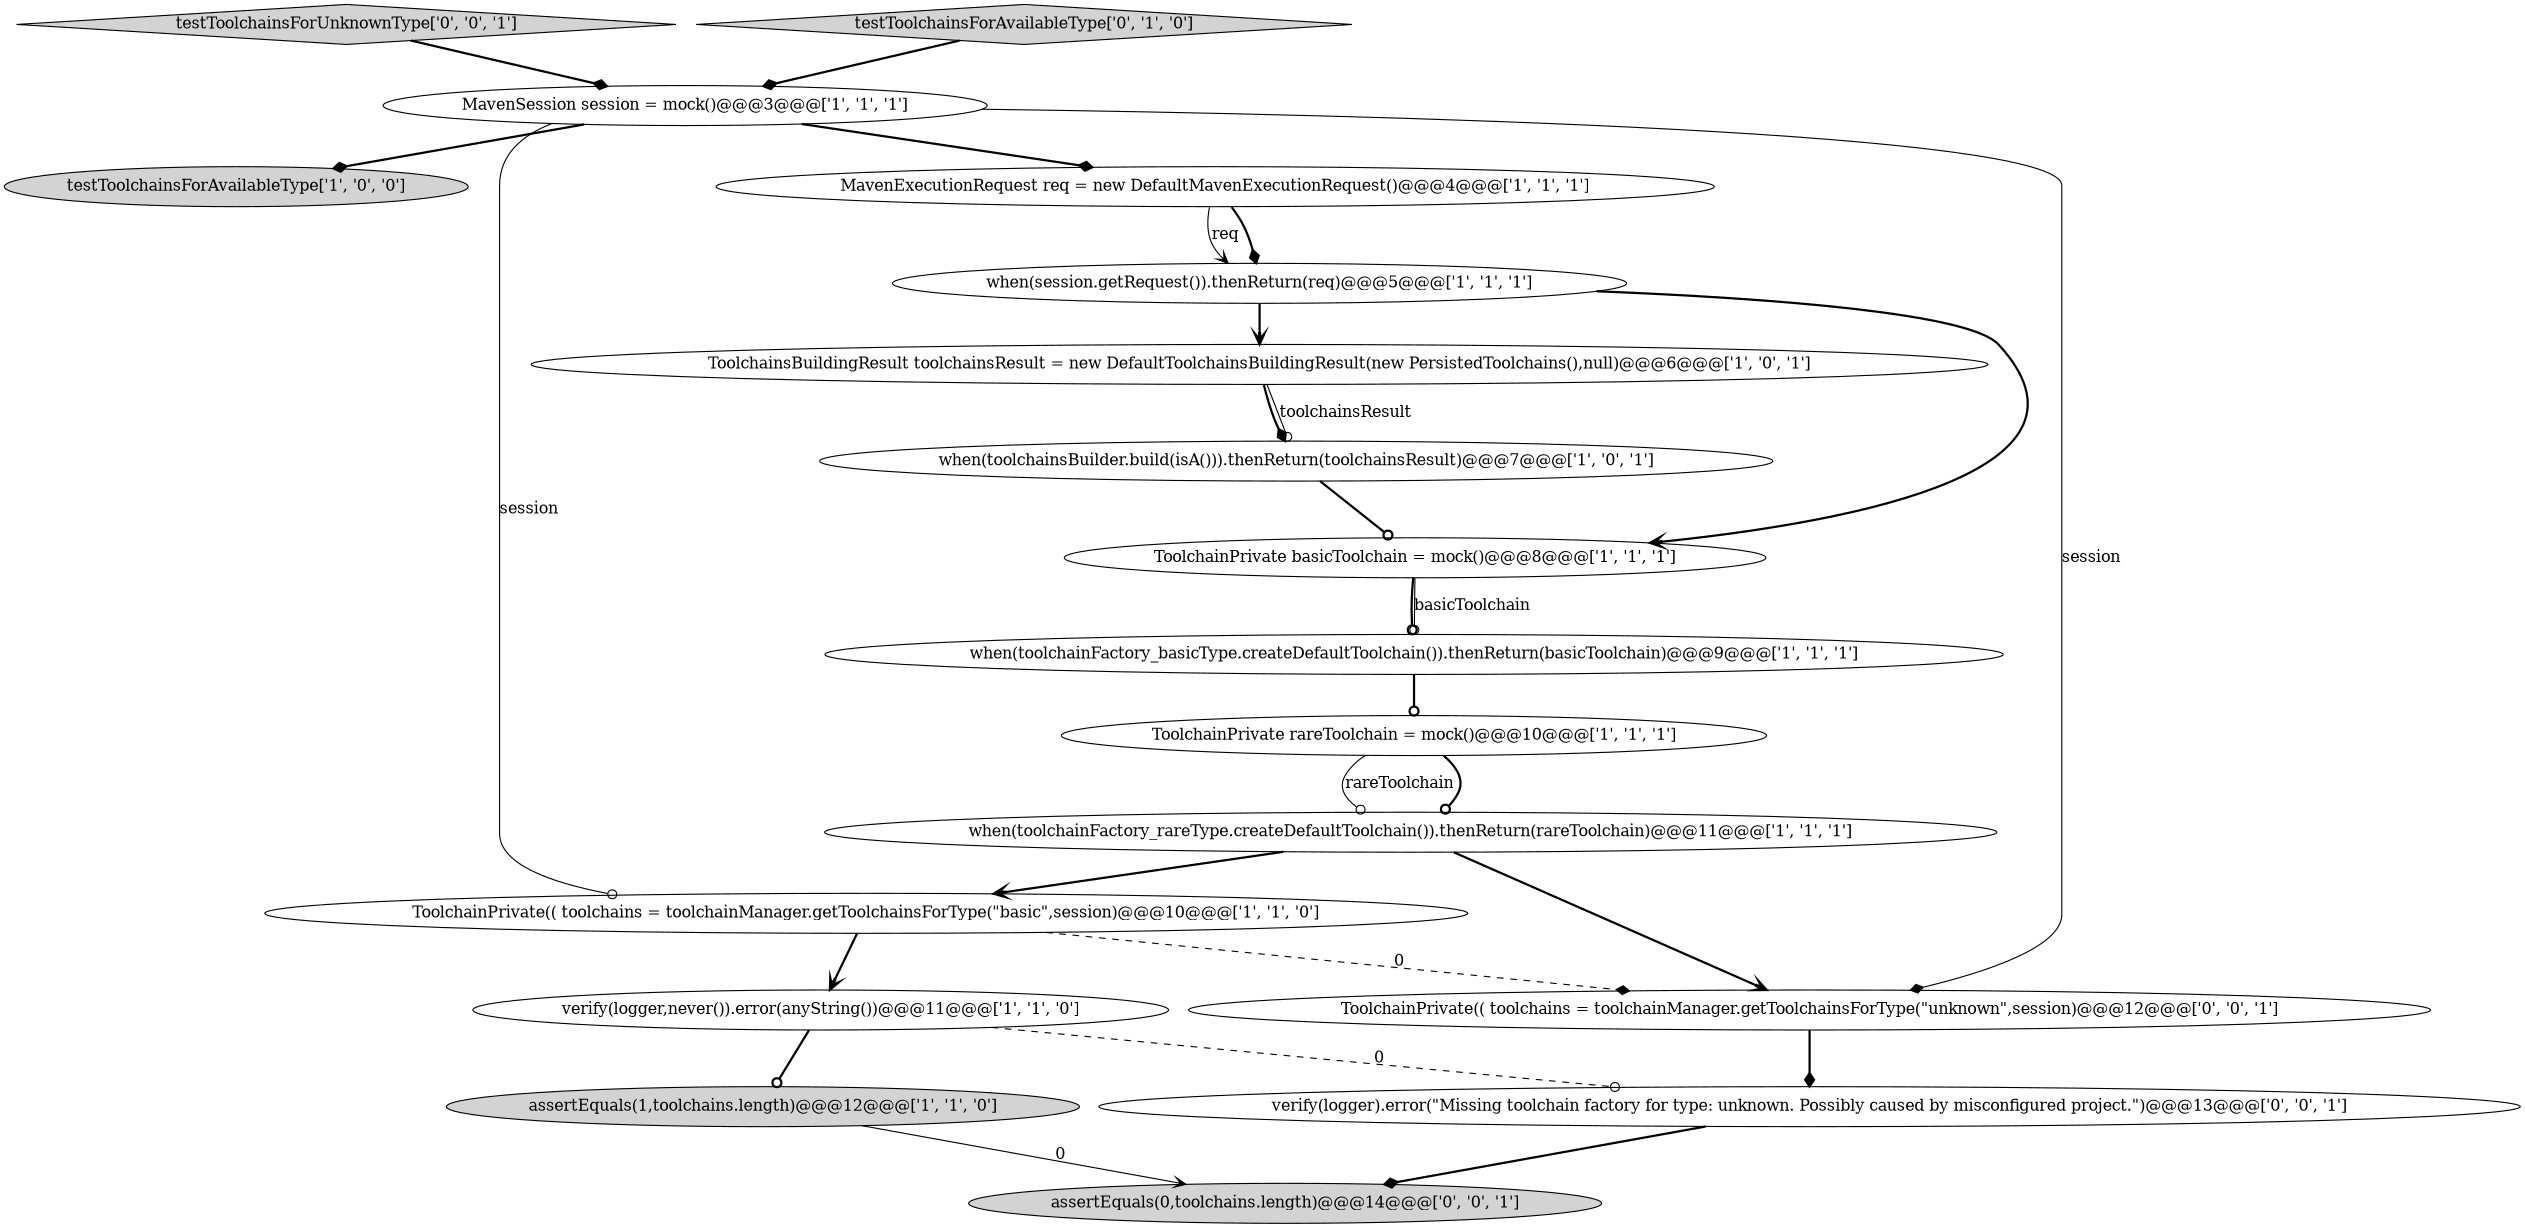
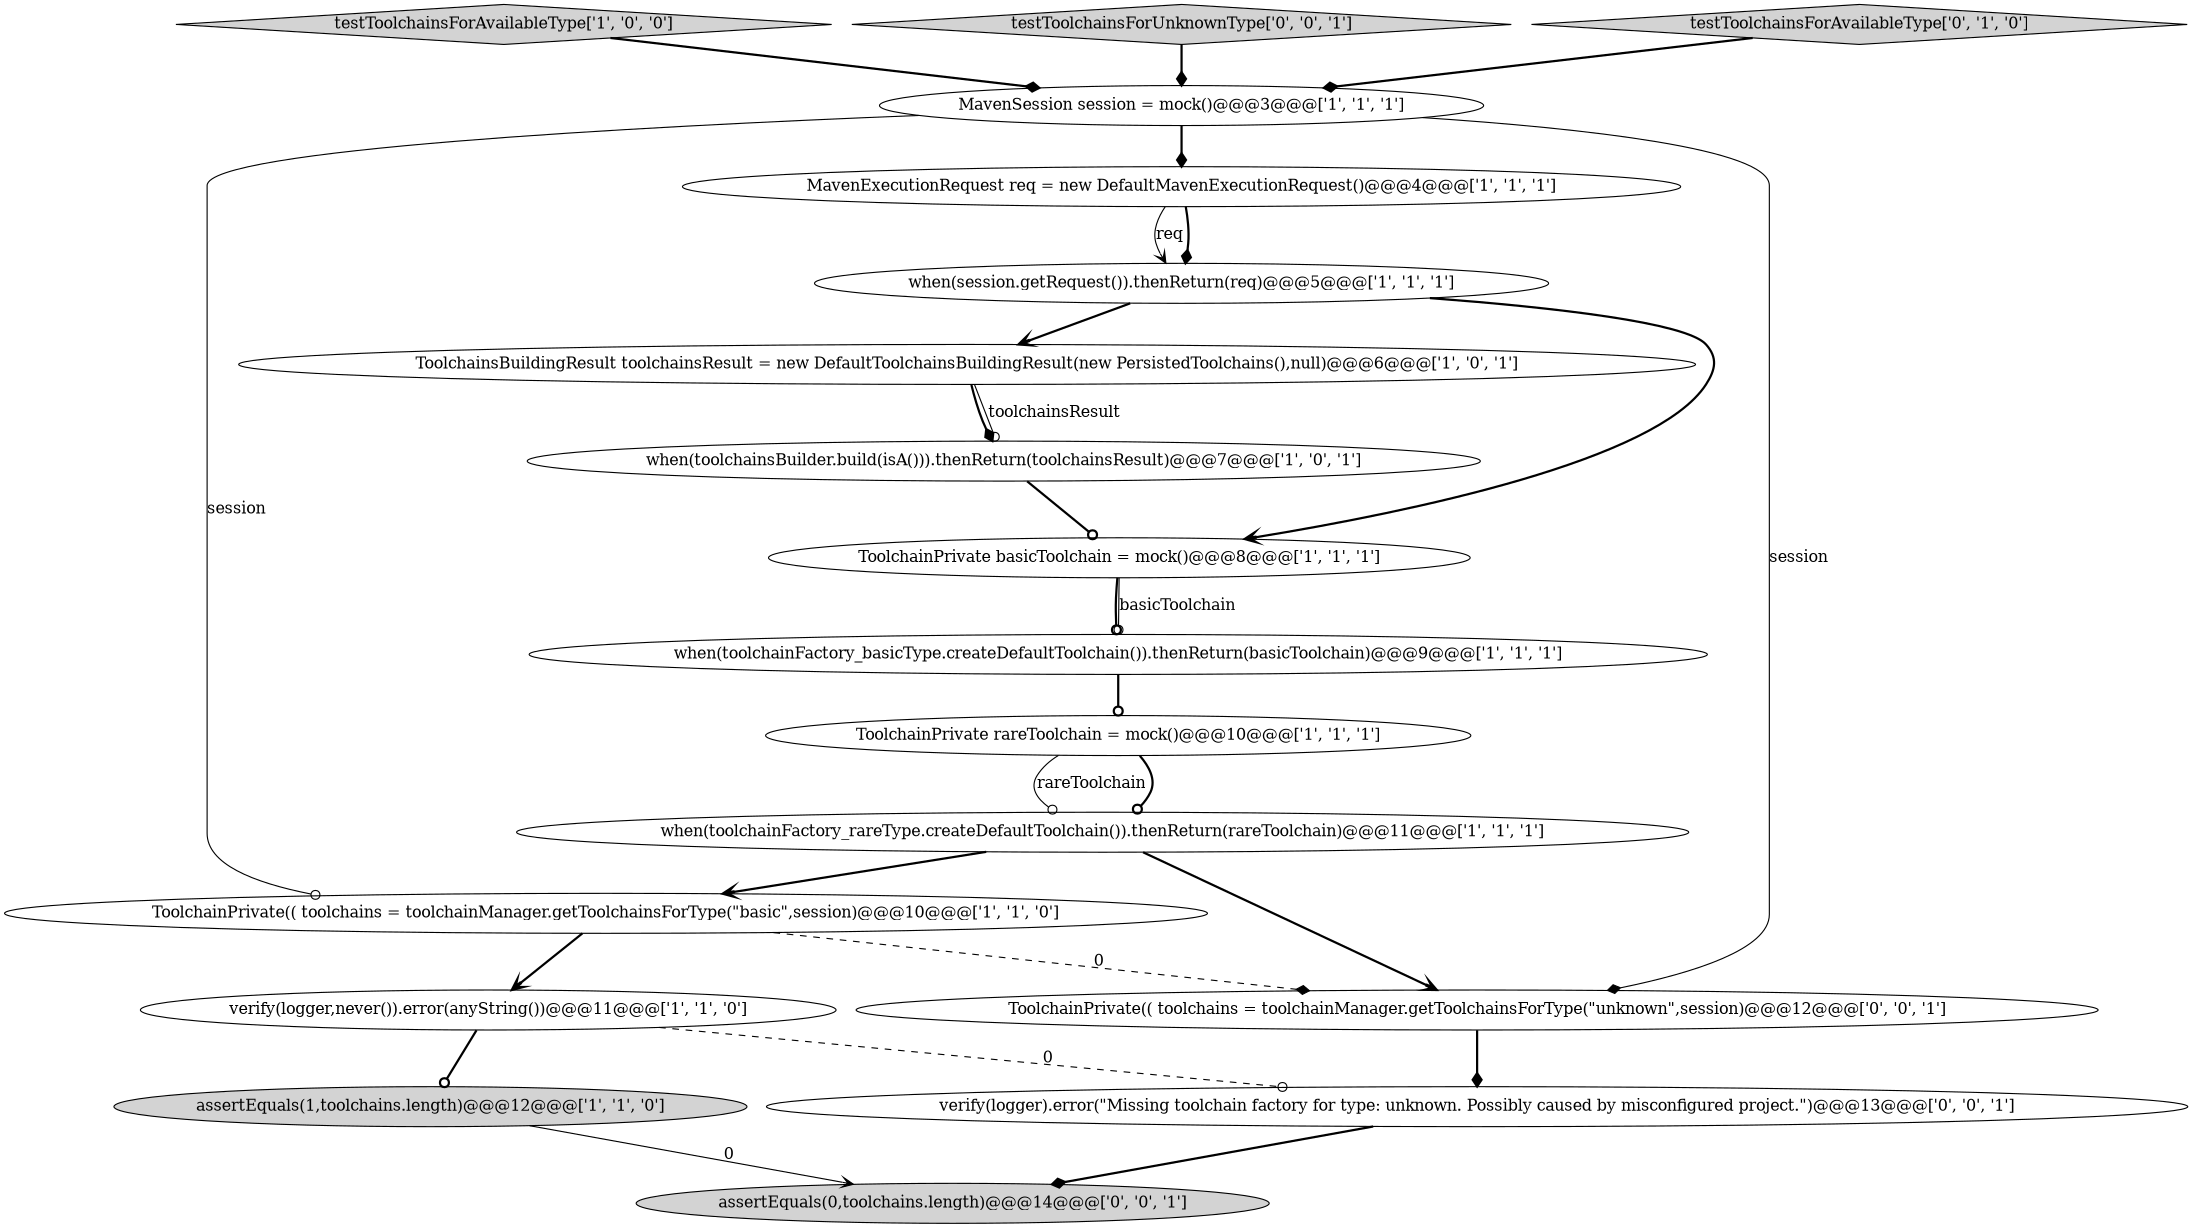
(465, 145) -> (818, 62)
(236, 187) -> (504, 24)
